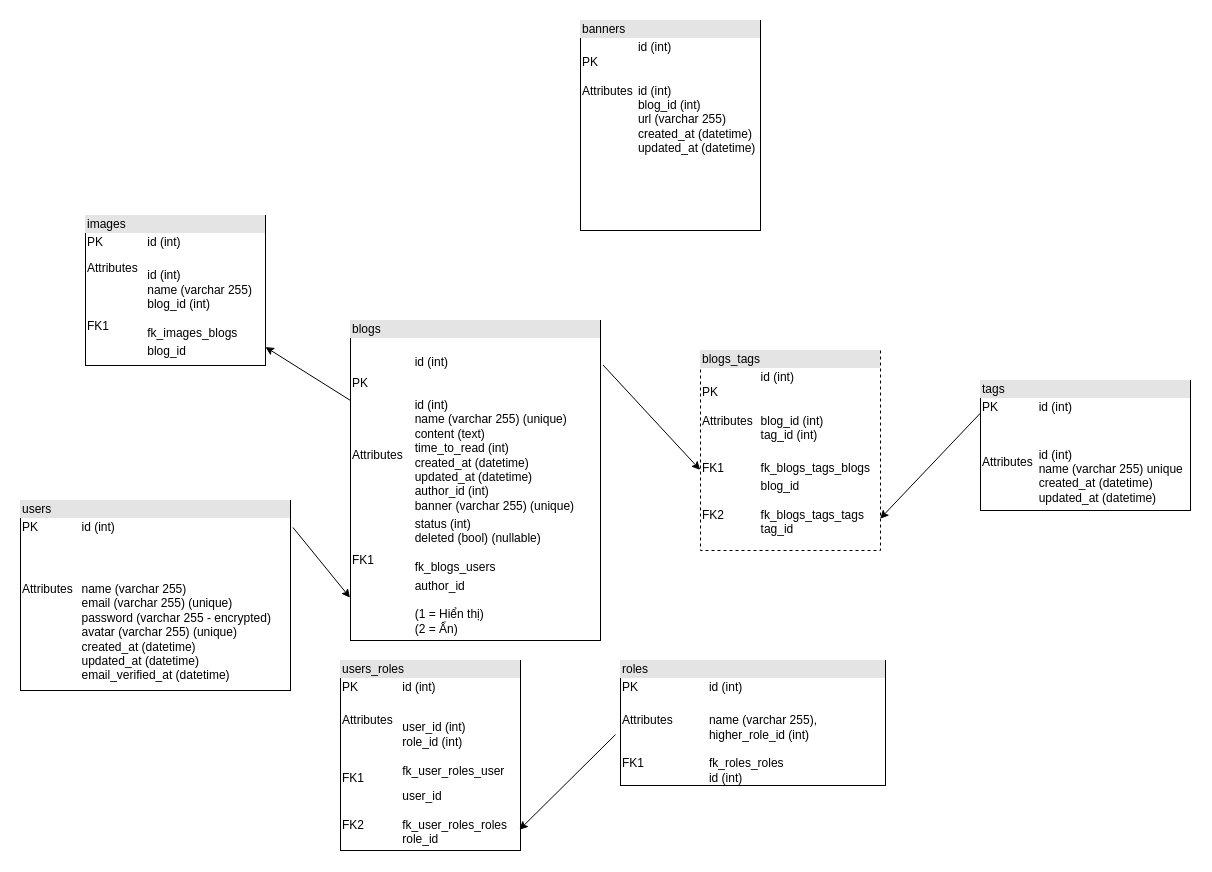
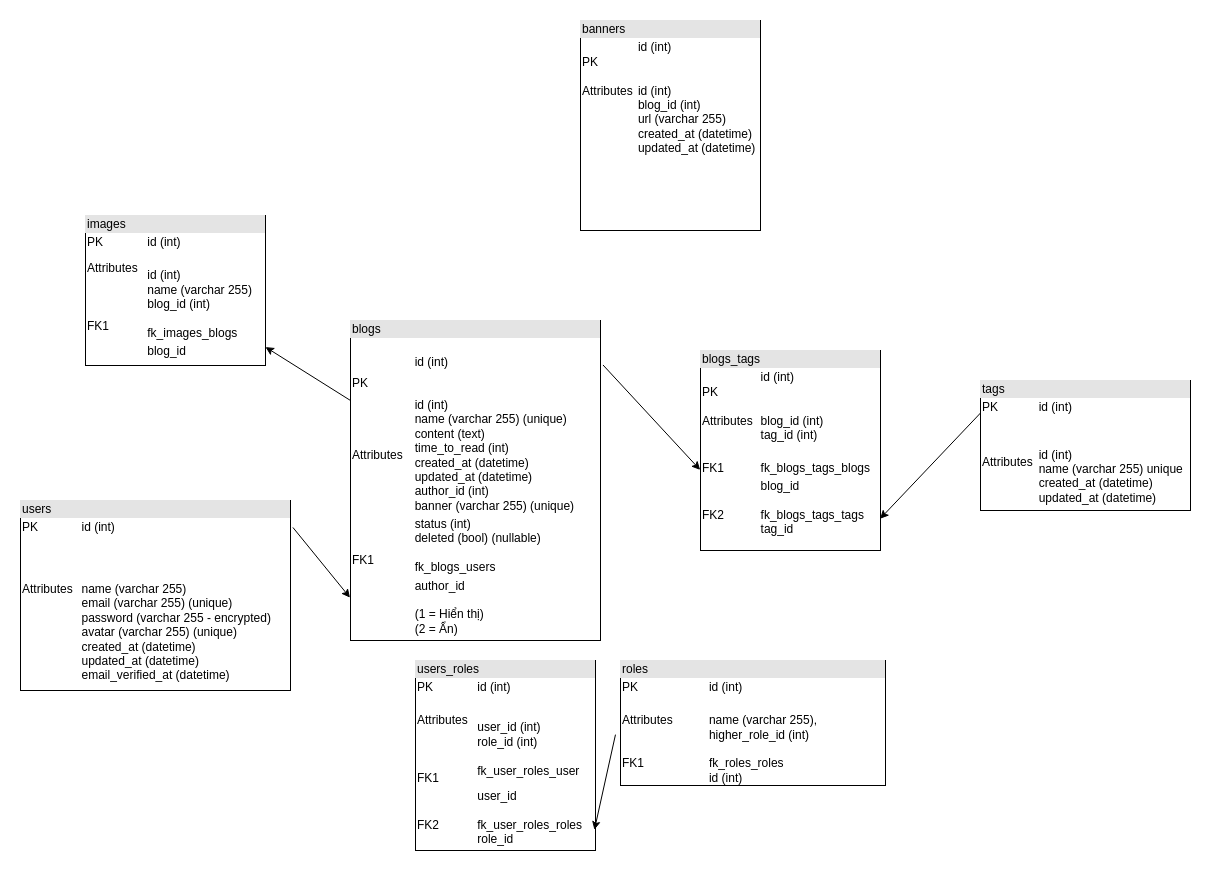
(791, 451) -> (791, 451)
(431, 756) -> (506, 756)
